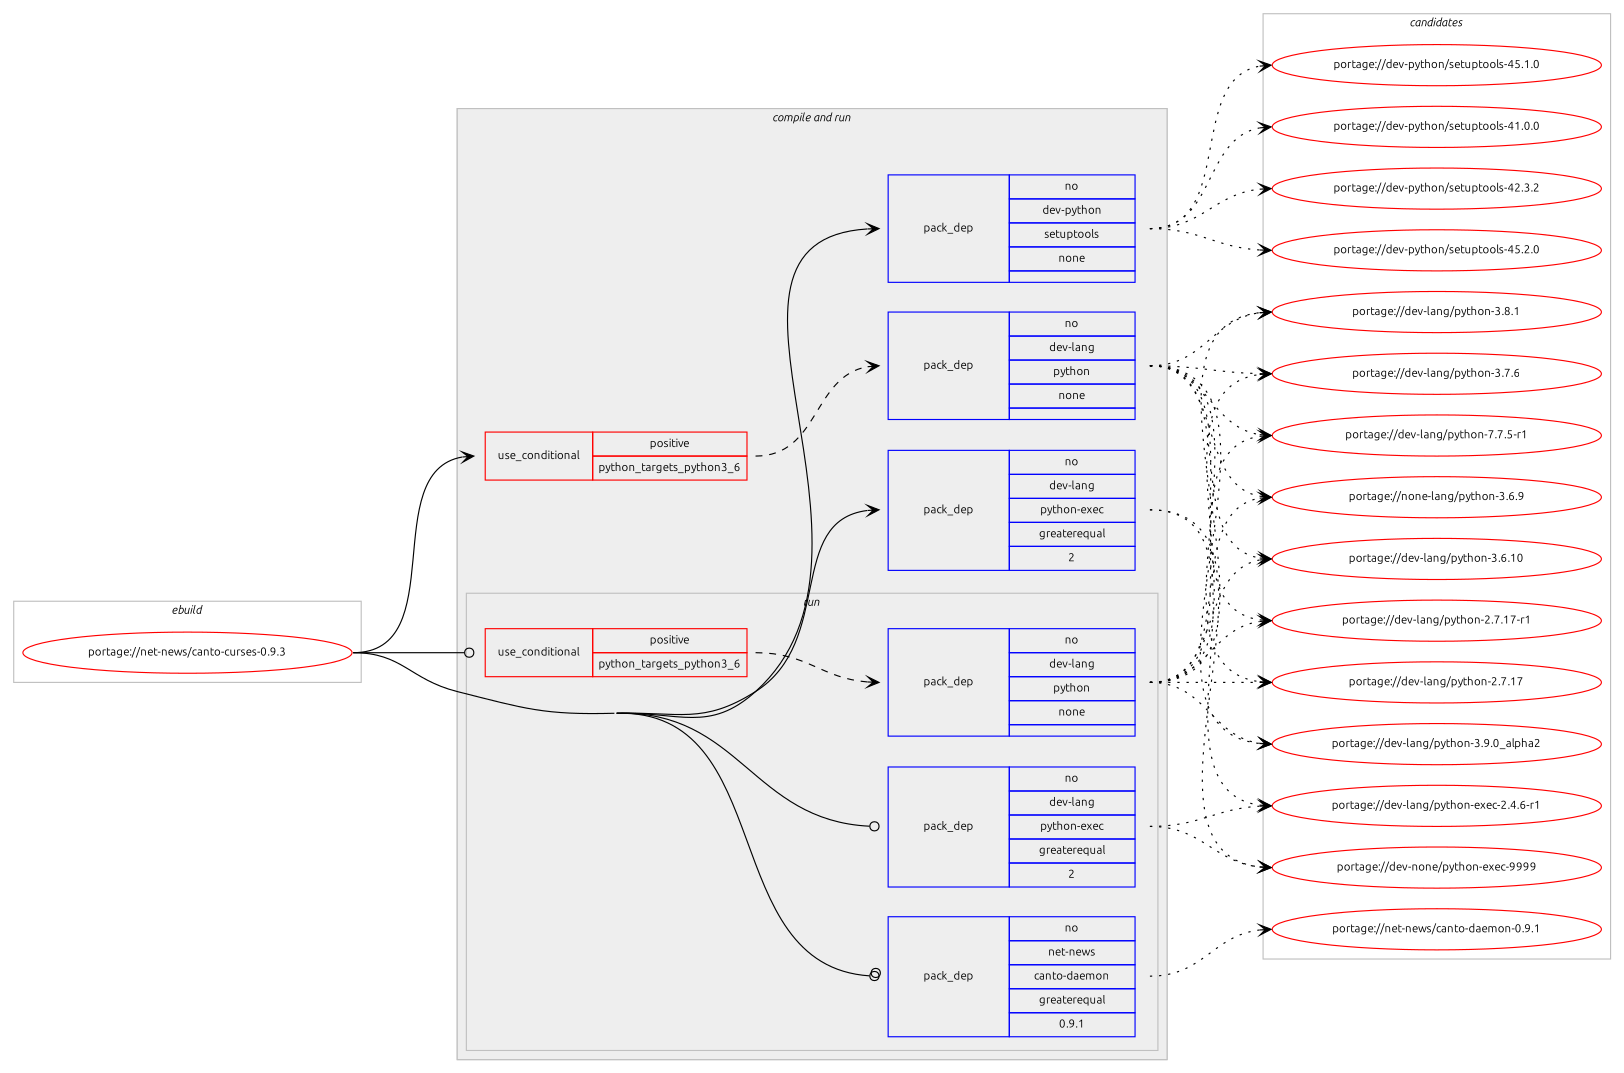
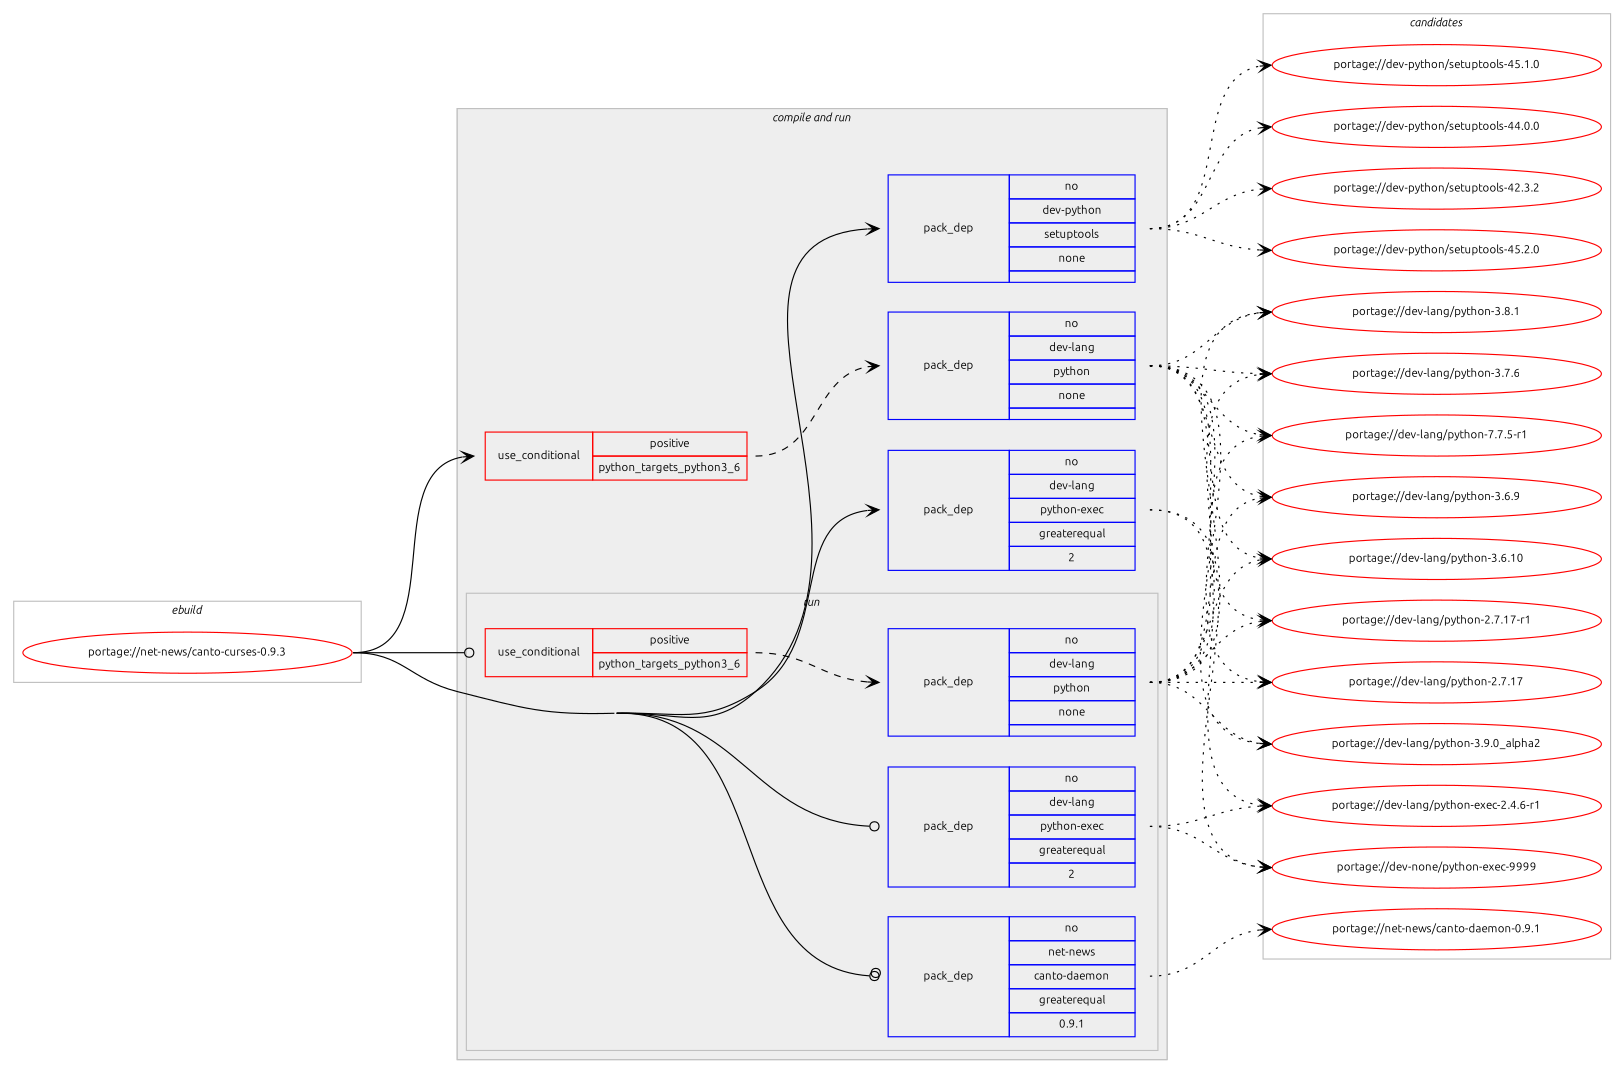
(1437, 127) -> (1437, 127)
(1437, 497) -> (1437, 497)
